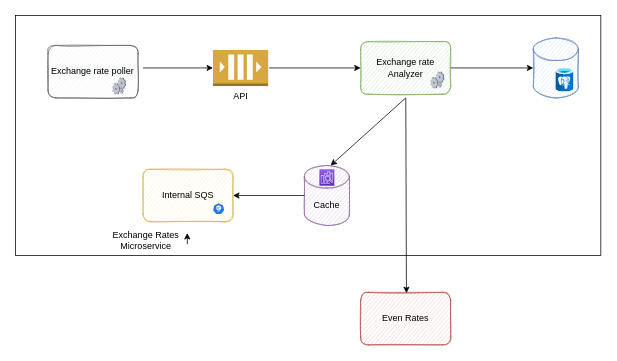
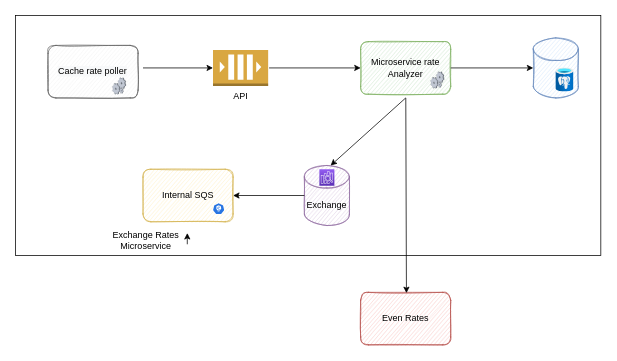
(405, 68) -> (405, 68)
(93, 72) -> (93, 72)
(327, 205) -> (327, 205)
